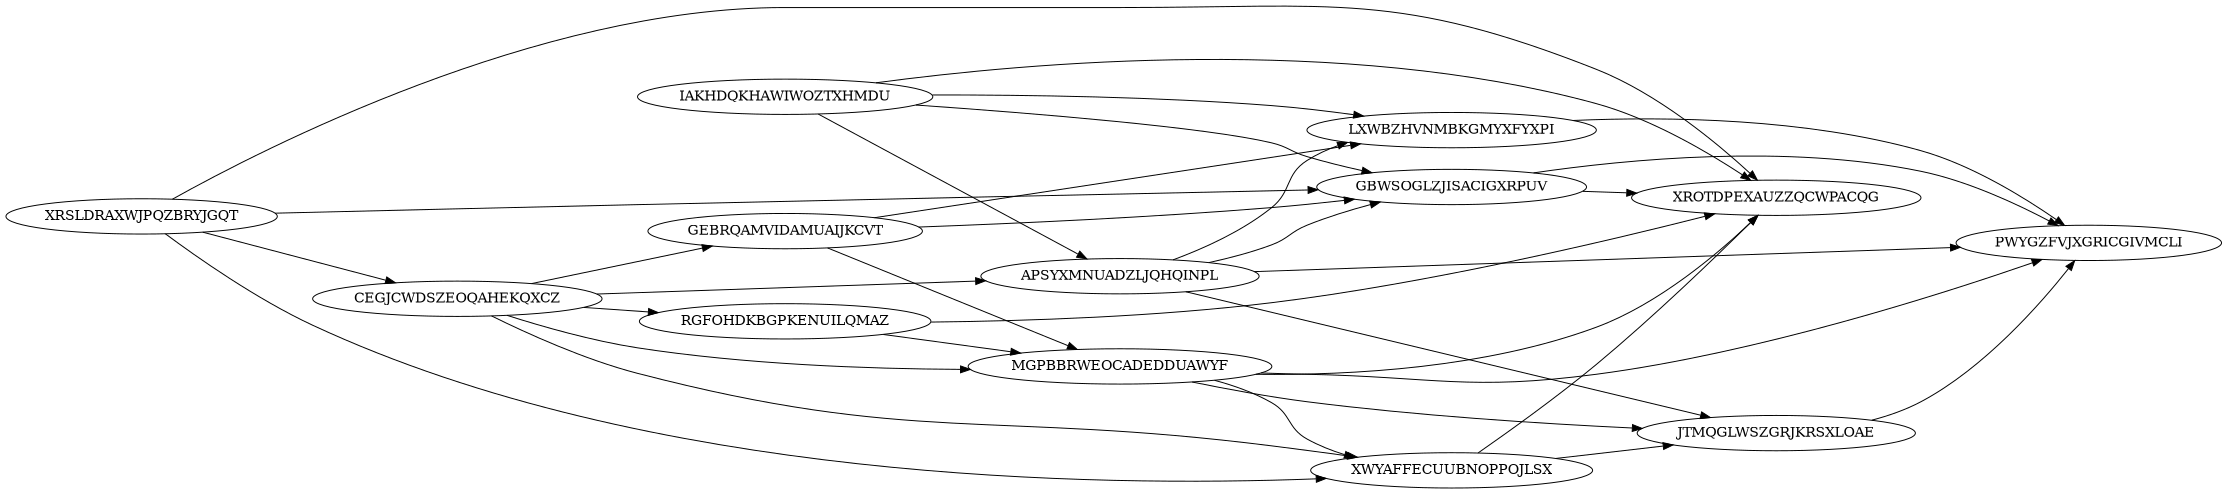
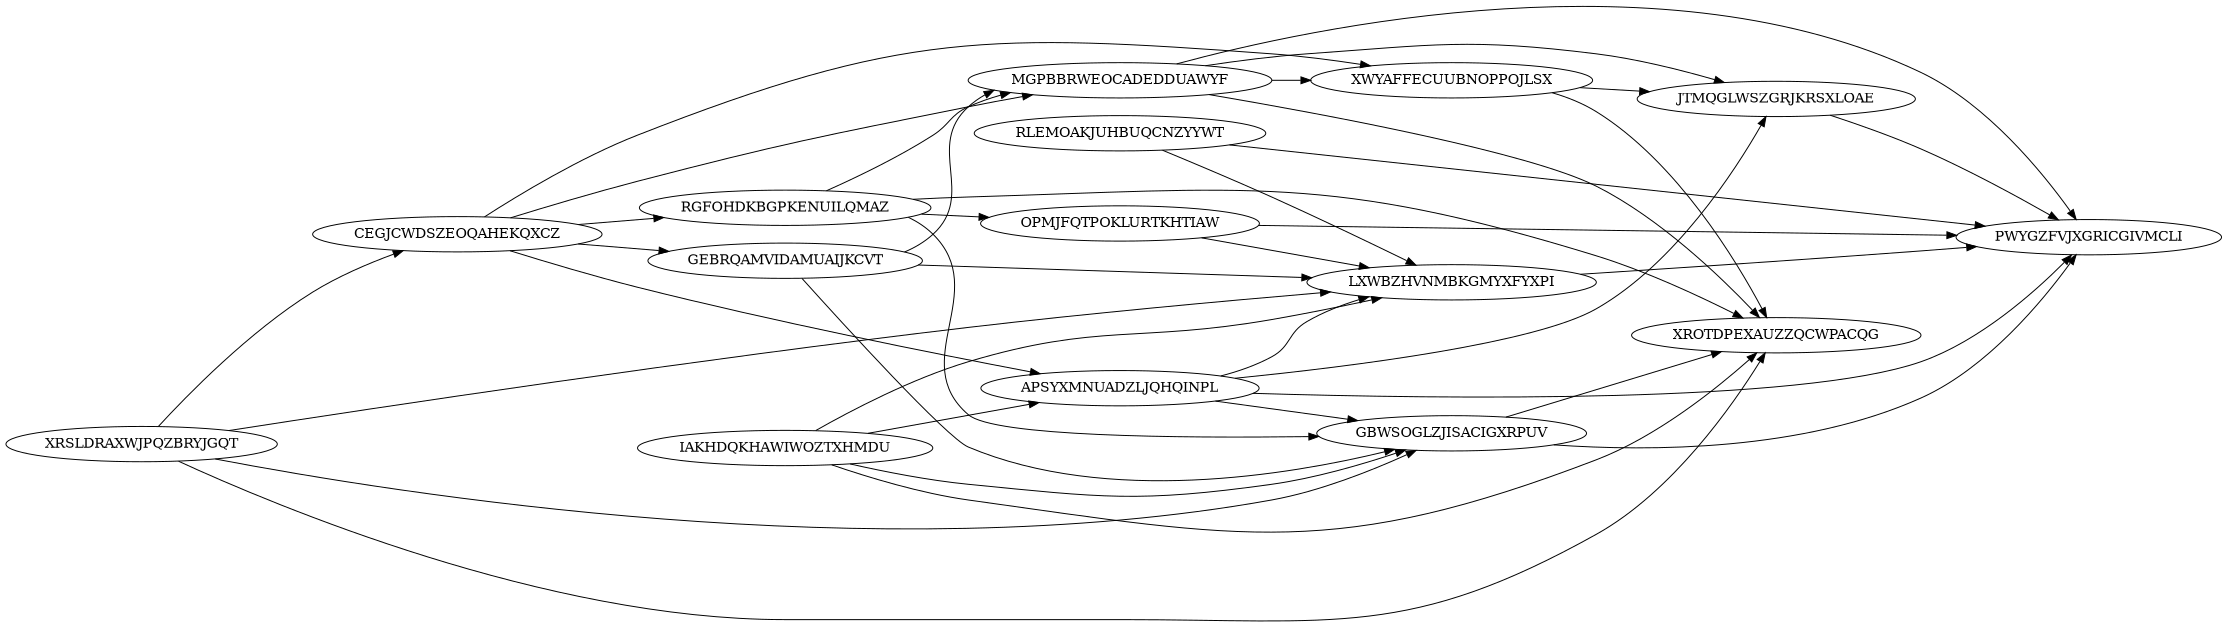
none -> (1120, 133)
none -> (1120, 223)
none -> (1026, 429)
(719, 445) -> (773, 352)
